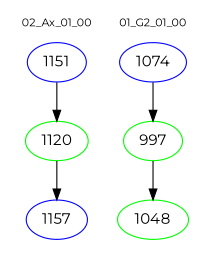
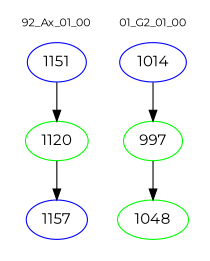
(57, 24) -> (57, 24)
(153, 62) -> (153, 62)
